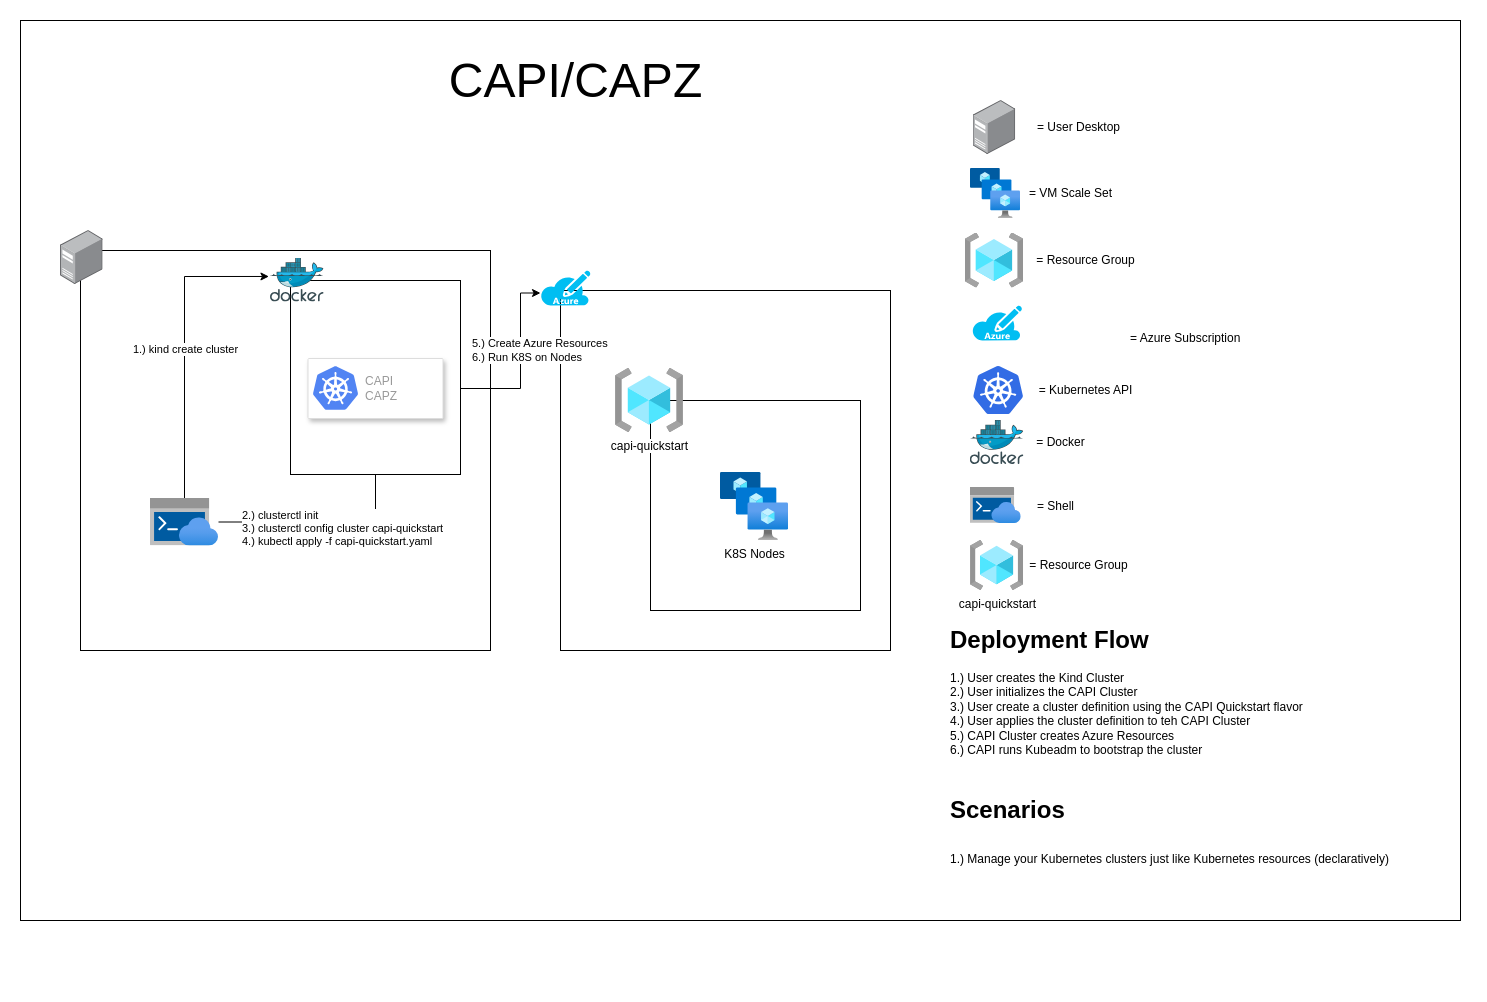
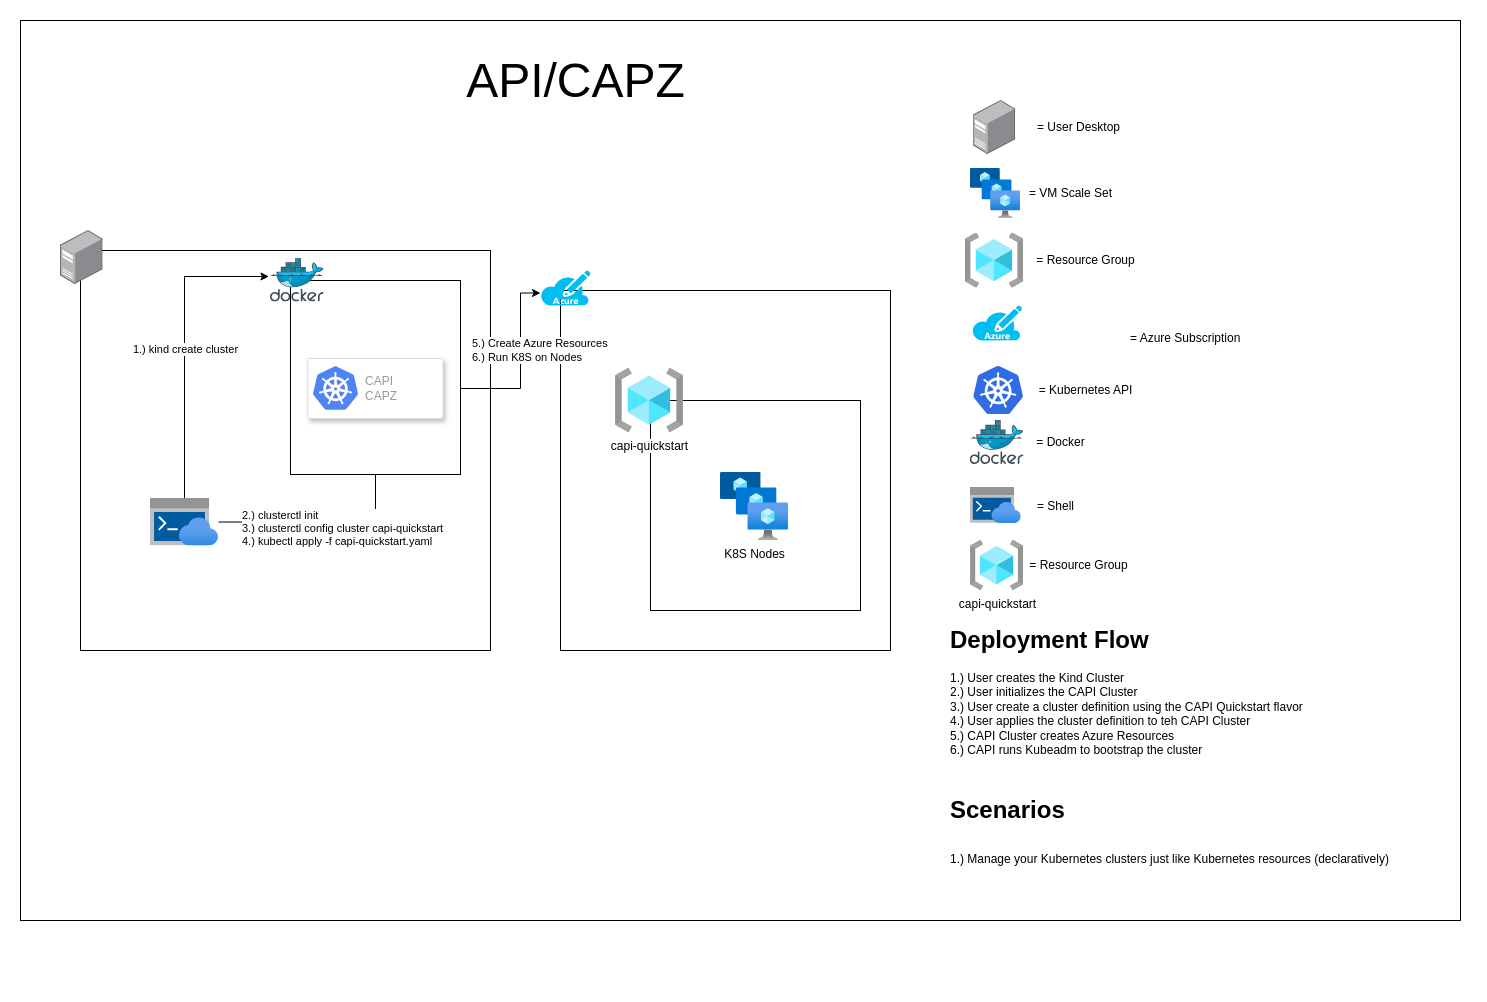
(576, 81) -> (576, 81)
